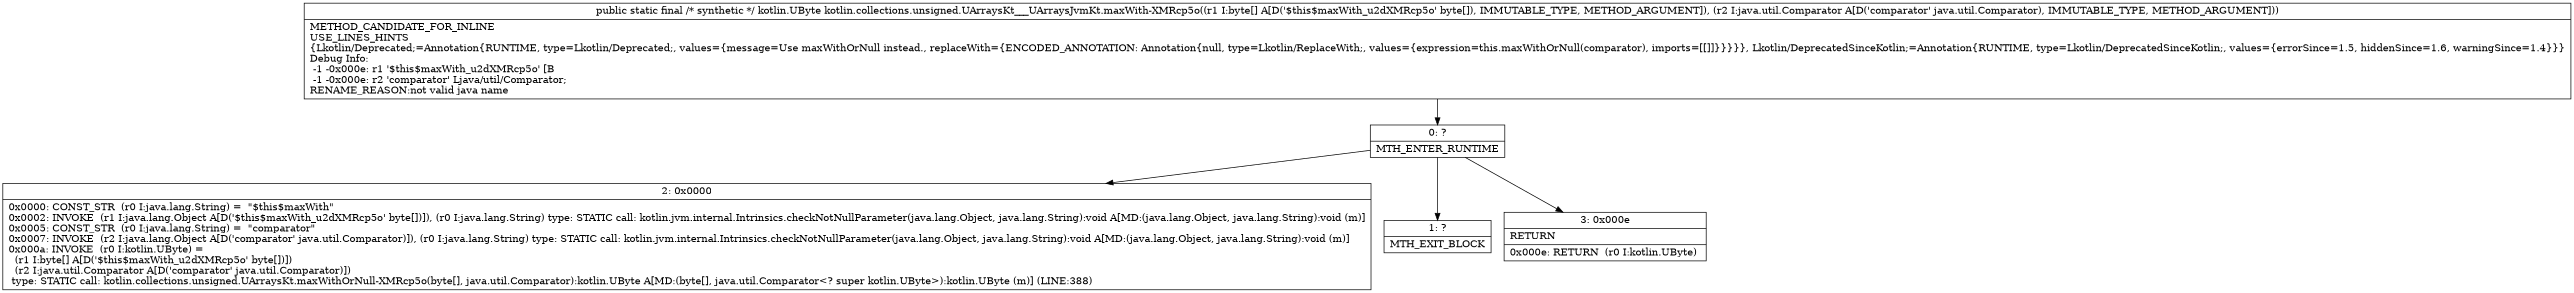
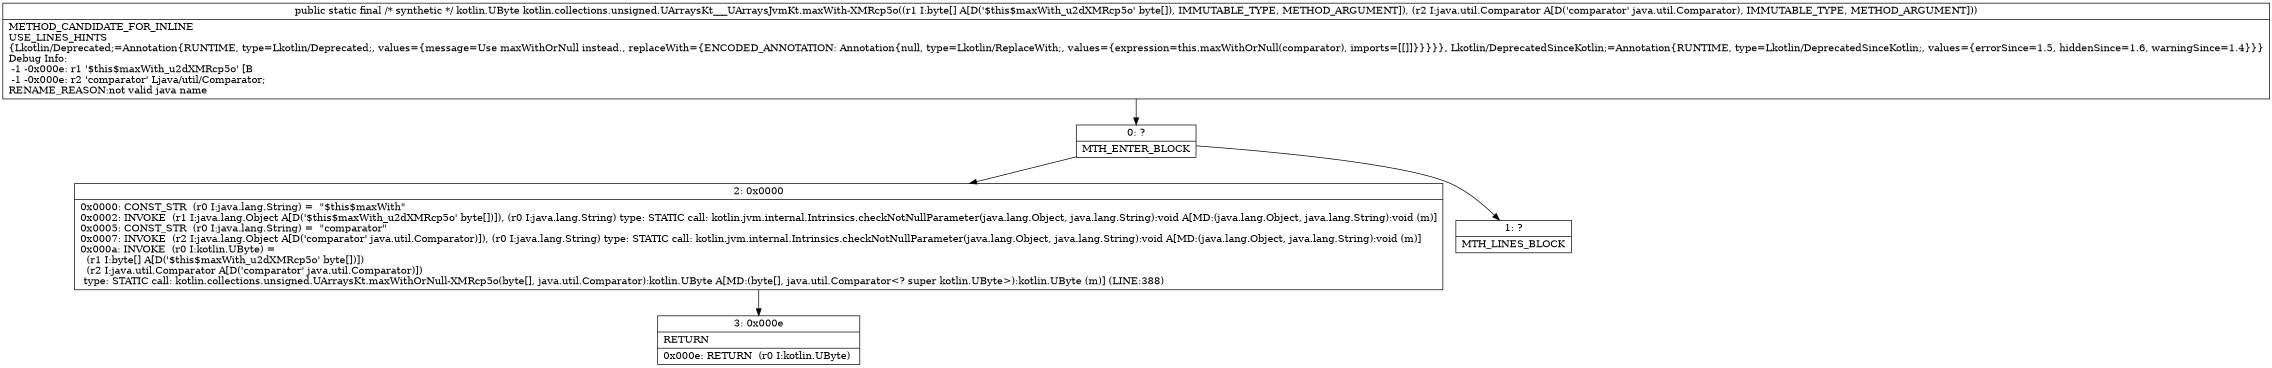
(1438, 149) -> (1136, 149)
(1511, 183) -> (759, 299)
(1438, 244) -> (1514, 244)
